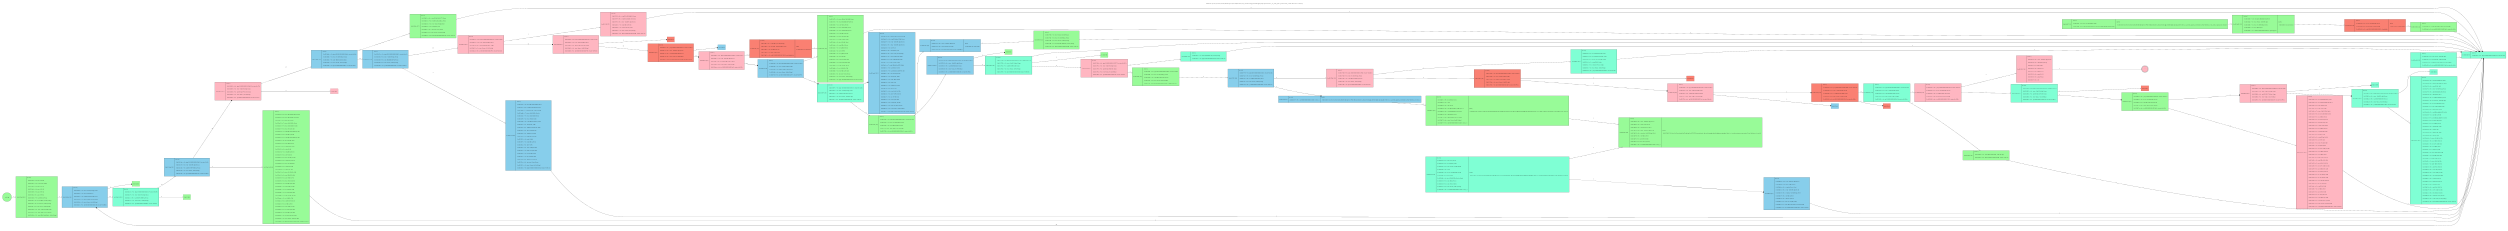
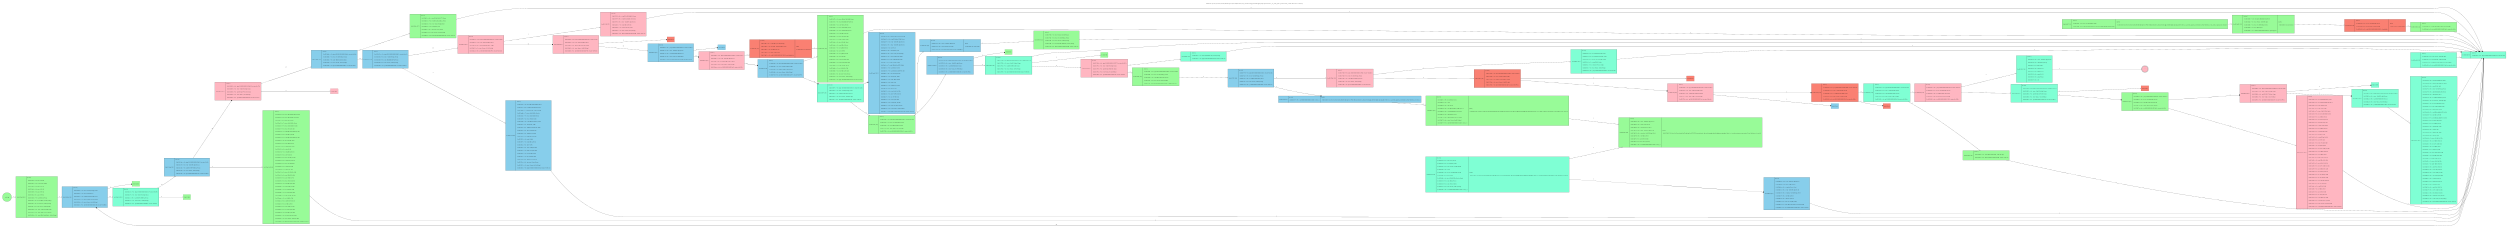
(671, 53) -> (671, 53)
(2034, 69) -> (2034, 69)
(2434, 72) -> none
